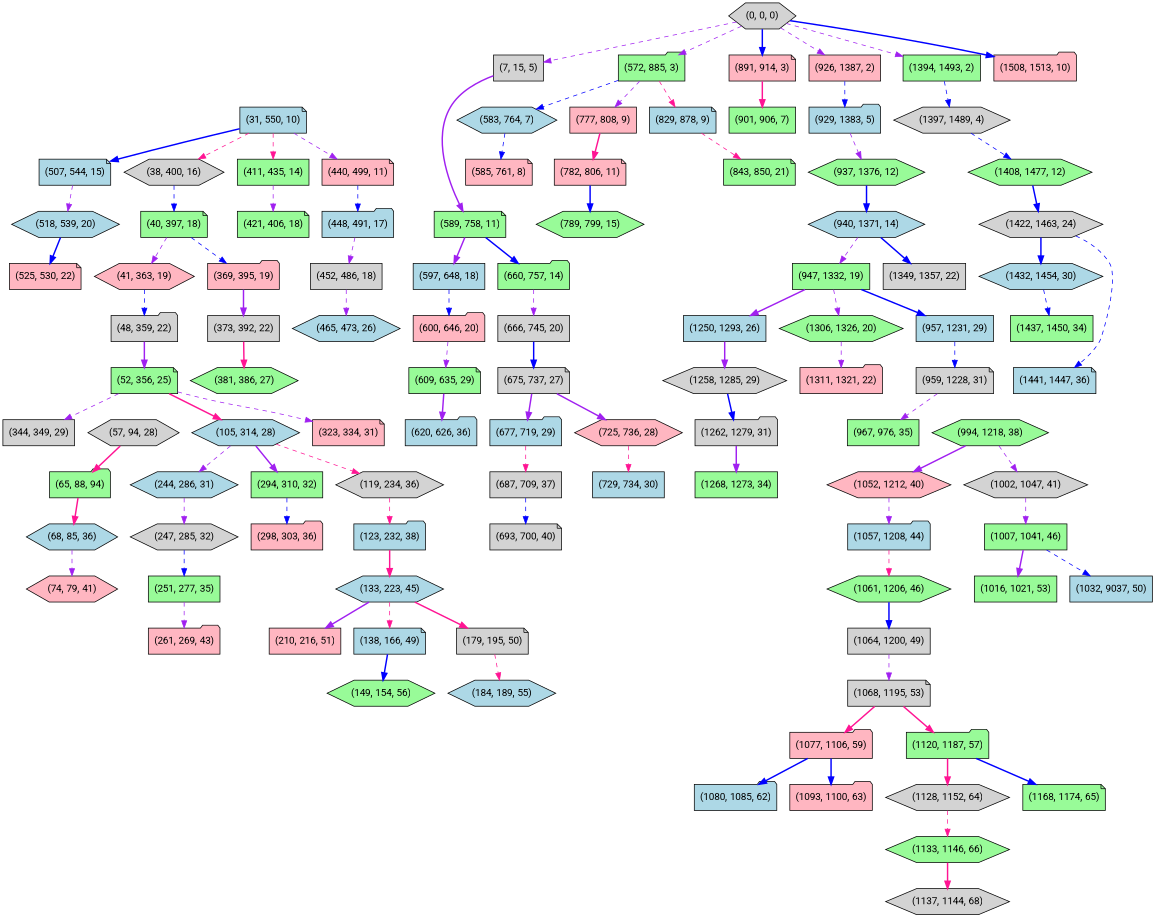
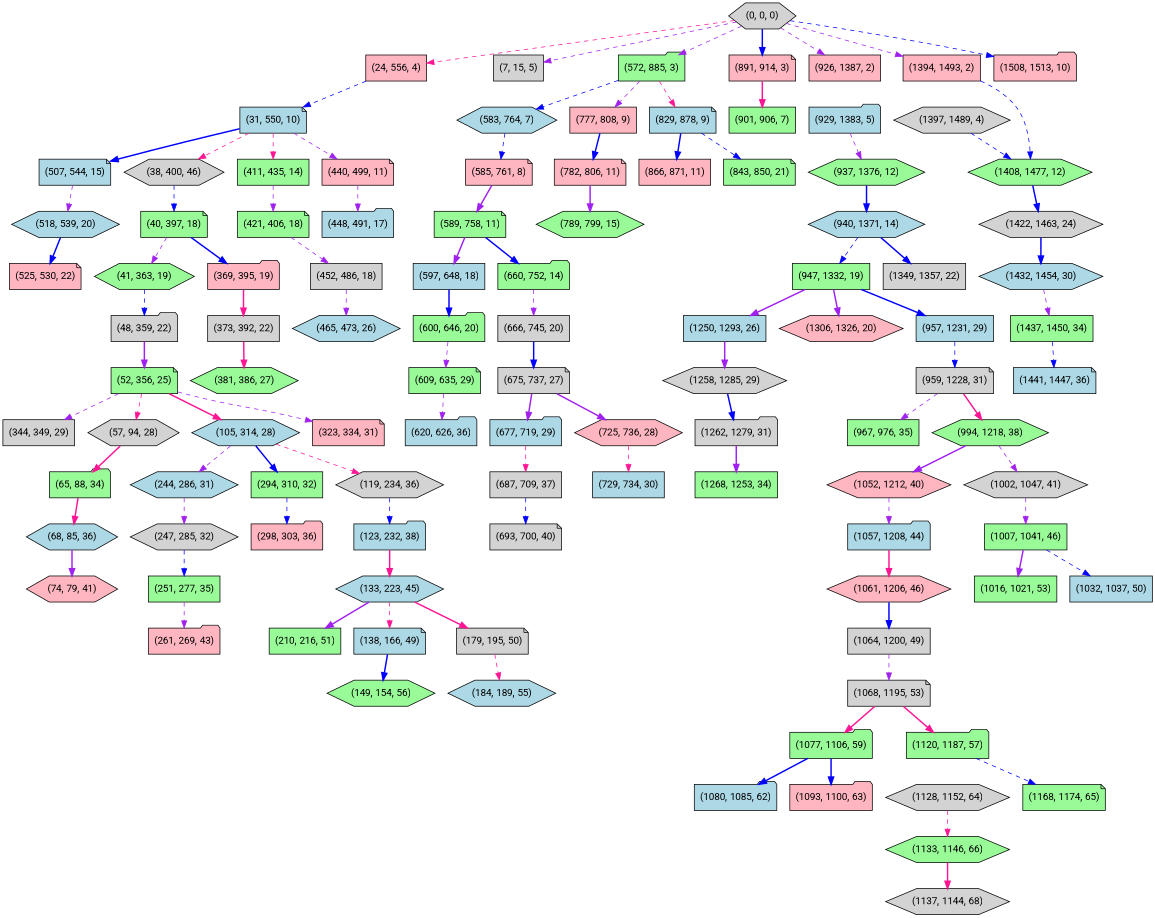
(888, 36) -> (888, 36)
none -> (396, 68)
(942, 68) -> (942, 68)
(845, 91) -> none
(946, 91) -> (1017, 108)
(443, 129) -> (486, 195)
(598, 143) -> (598, 143)
(718, 144) -> (718, 144)
(174, 172) -> (174, 172)
none -> (675, 172)
(358, 195) -> (358, 195)
(590, 195) -> (590, 195)
(353, 247) -> (307, 248)
(851, 247) -> (851, 247)
(206, 248) -> (206, 248)
(144, 276) -> (144, 276)
(534, 276) -> (534, 276)
(1111, 295) -> (1053, 351)
(243, 299) -> (243, 299)
(449, 299) -> (449, 299)
(835, 299) -> (835, 299)
(1046, 299) -> (1046, 299)
(449, 329) -> (449, 329)
(841, 329) -> (841, 329)
(841, 381) -> none
none -> (140, 403)
(443, 403) -> (443, 403)
none -> (970, 404)
(264, 456) -> (264, 456)
(80, 485) -> (80, 485)
(736, 485) -> (736, 485)
(390, 507) -> (390, 507)
(72, 559) -> (72, 559)
(889, 559) -> (889, 559)
(889, 589) -> (889, 589)
(1111, 589) -> (1111, 589)
(305, 641) -> (305, 641)
(831, 745) -> (831, 745)
(948, 768) -> none
(1002, 770) -> (1002, 770)
